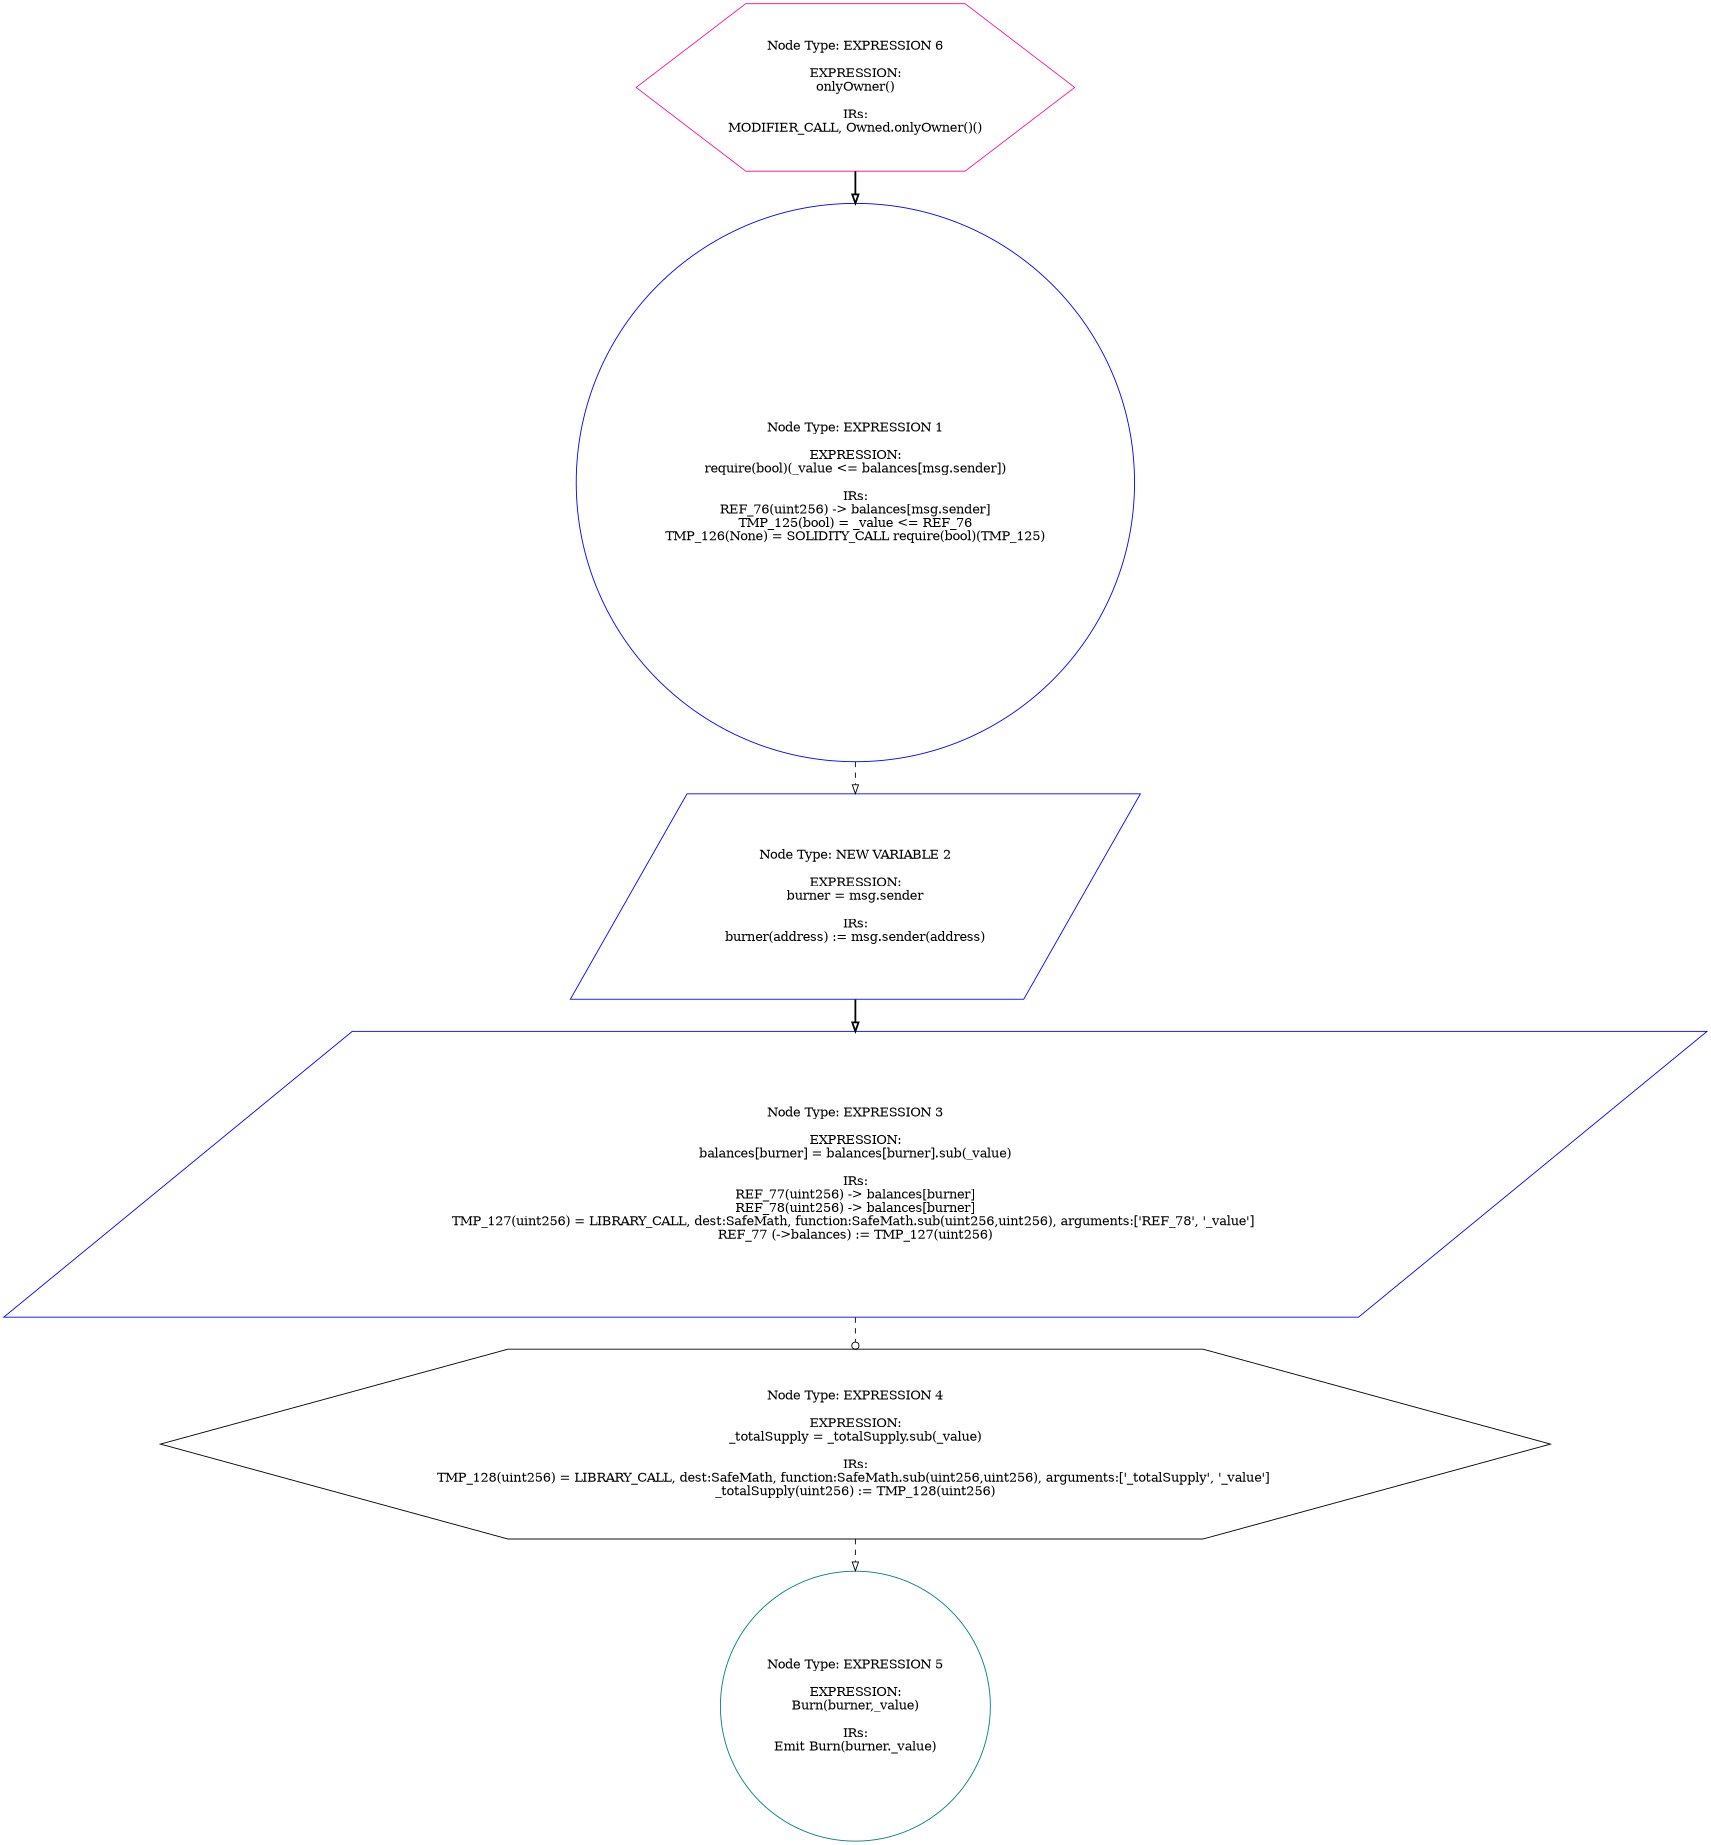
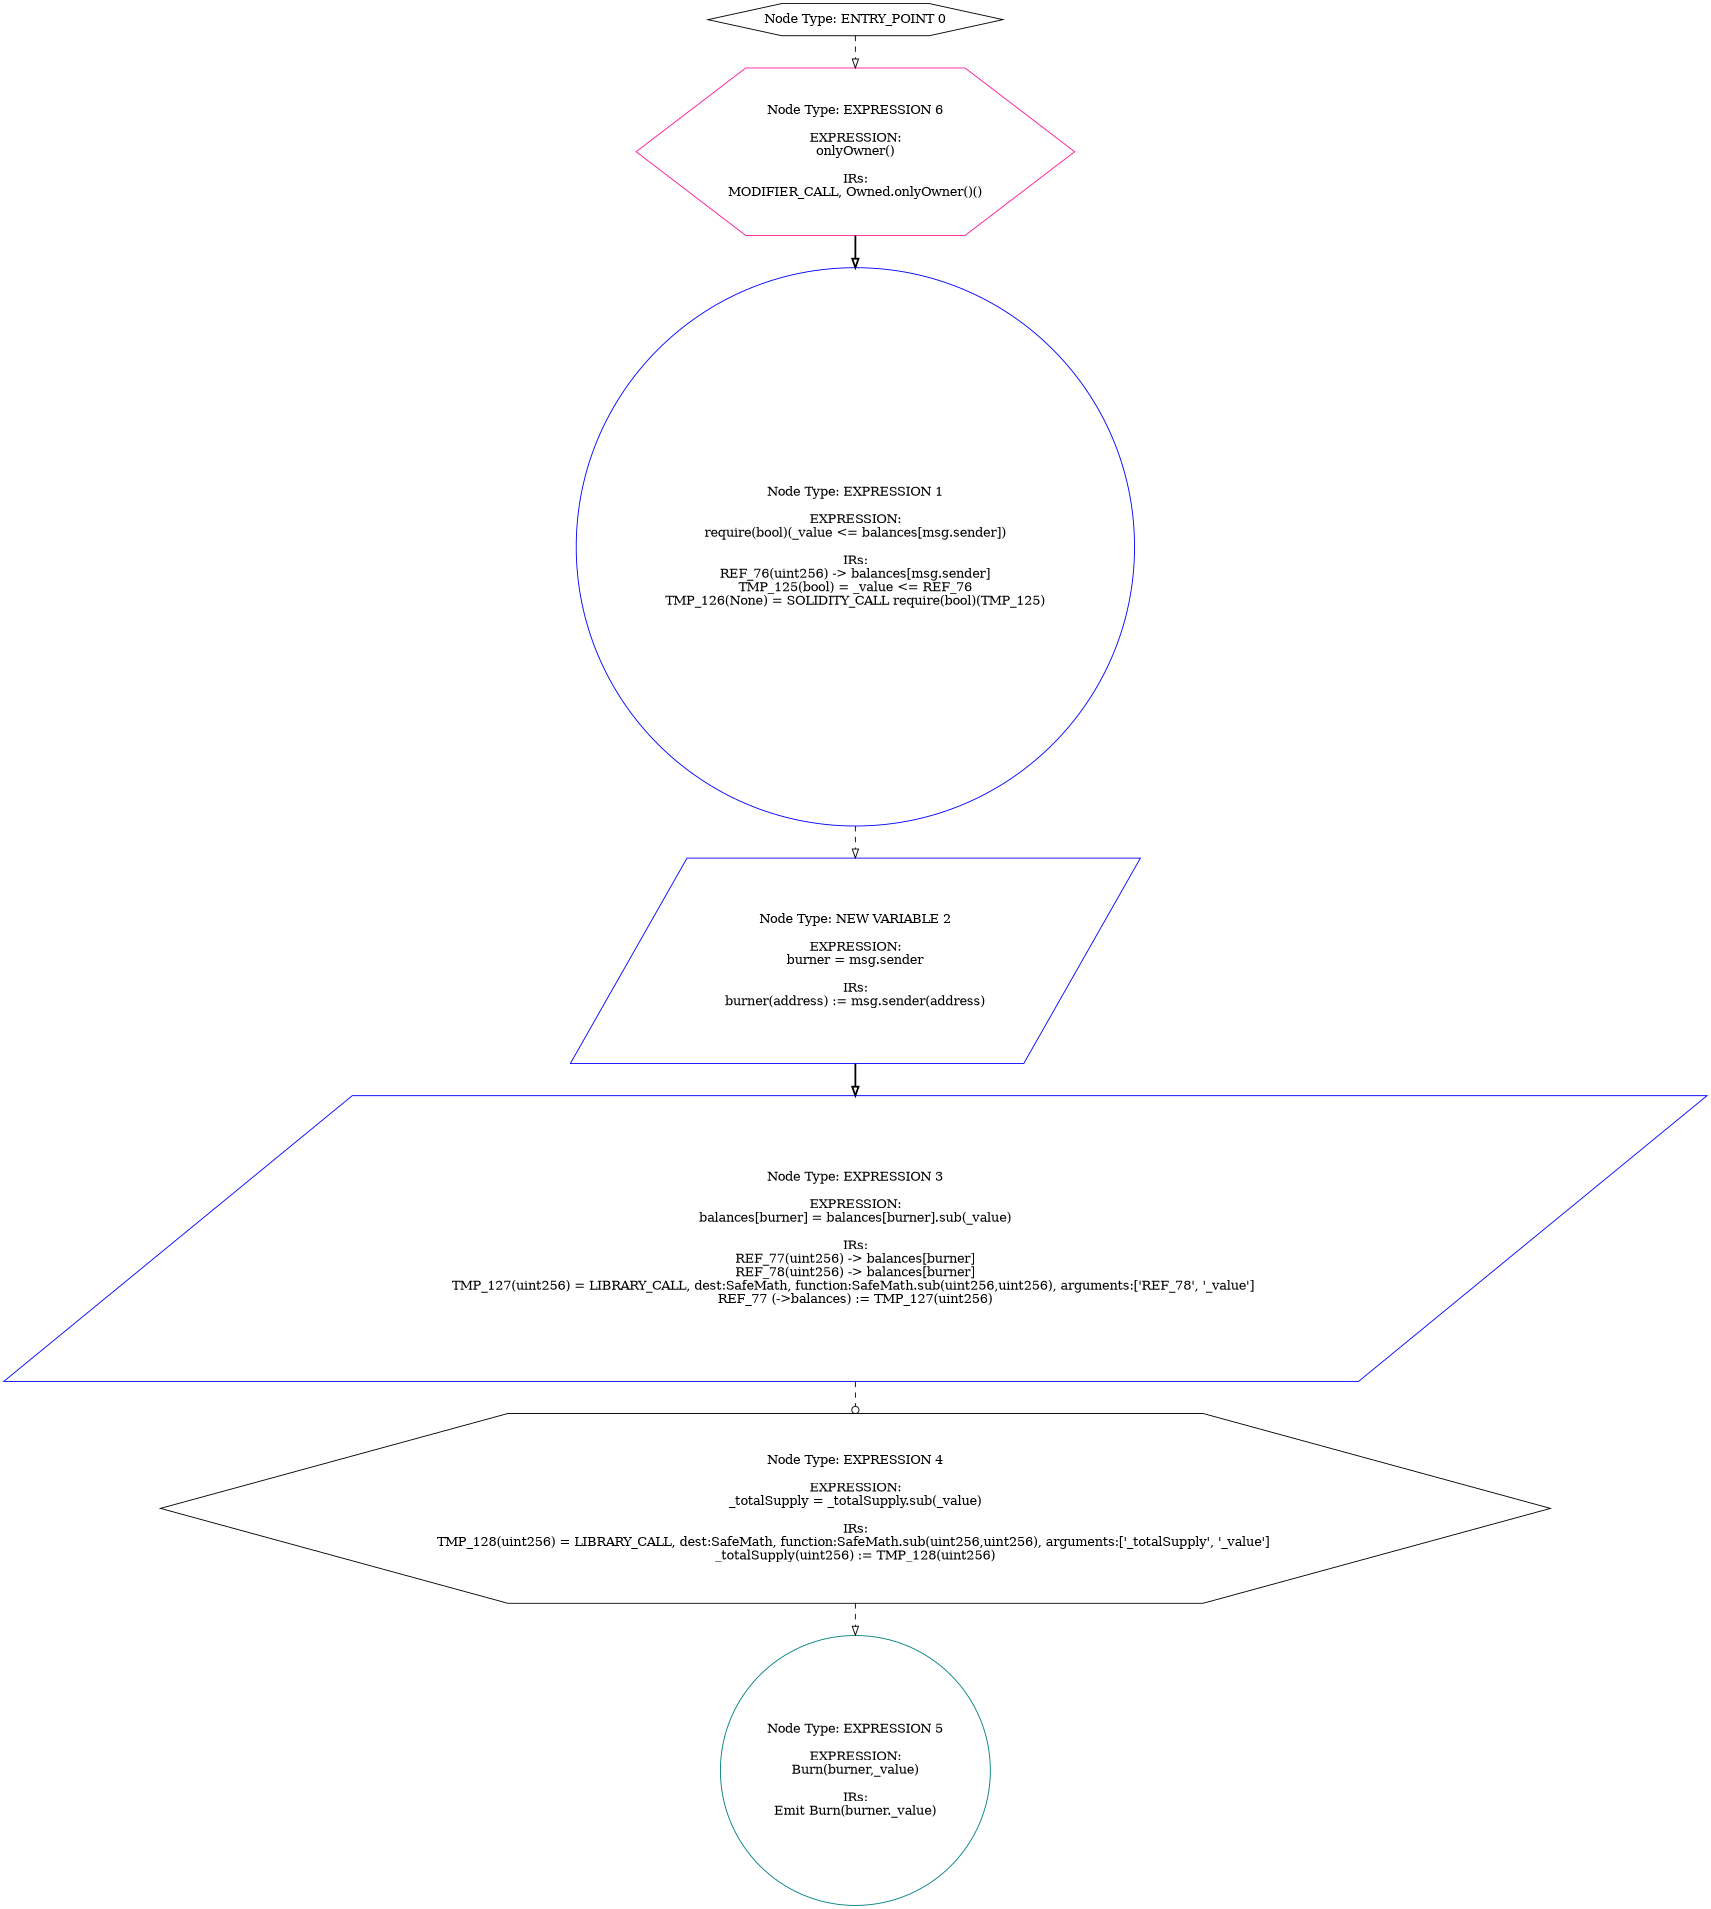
none -> (855, 20)
